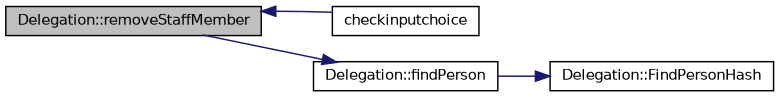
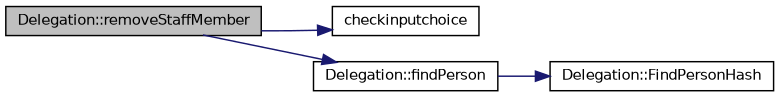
(304, 12) -> (289, 31)
